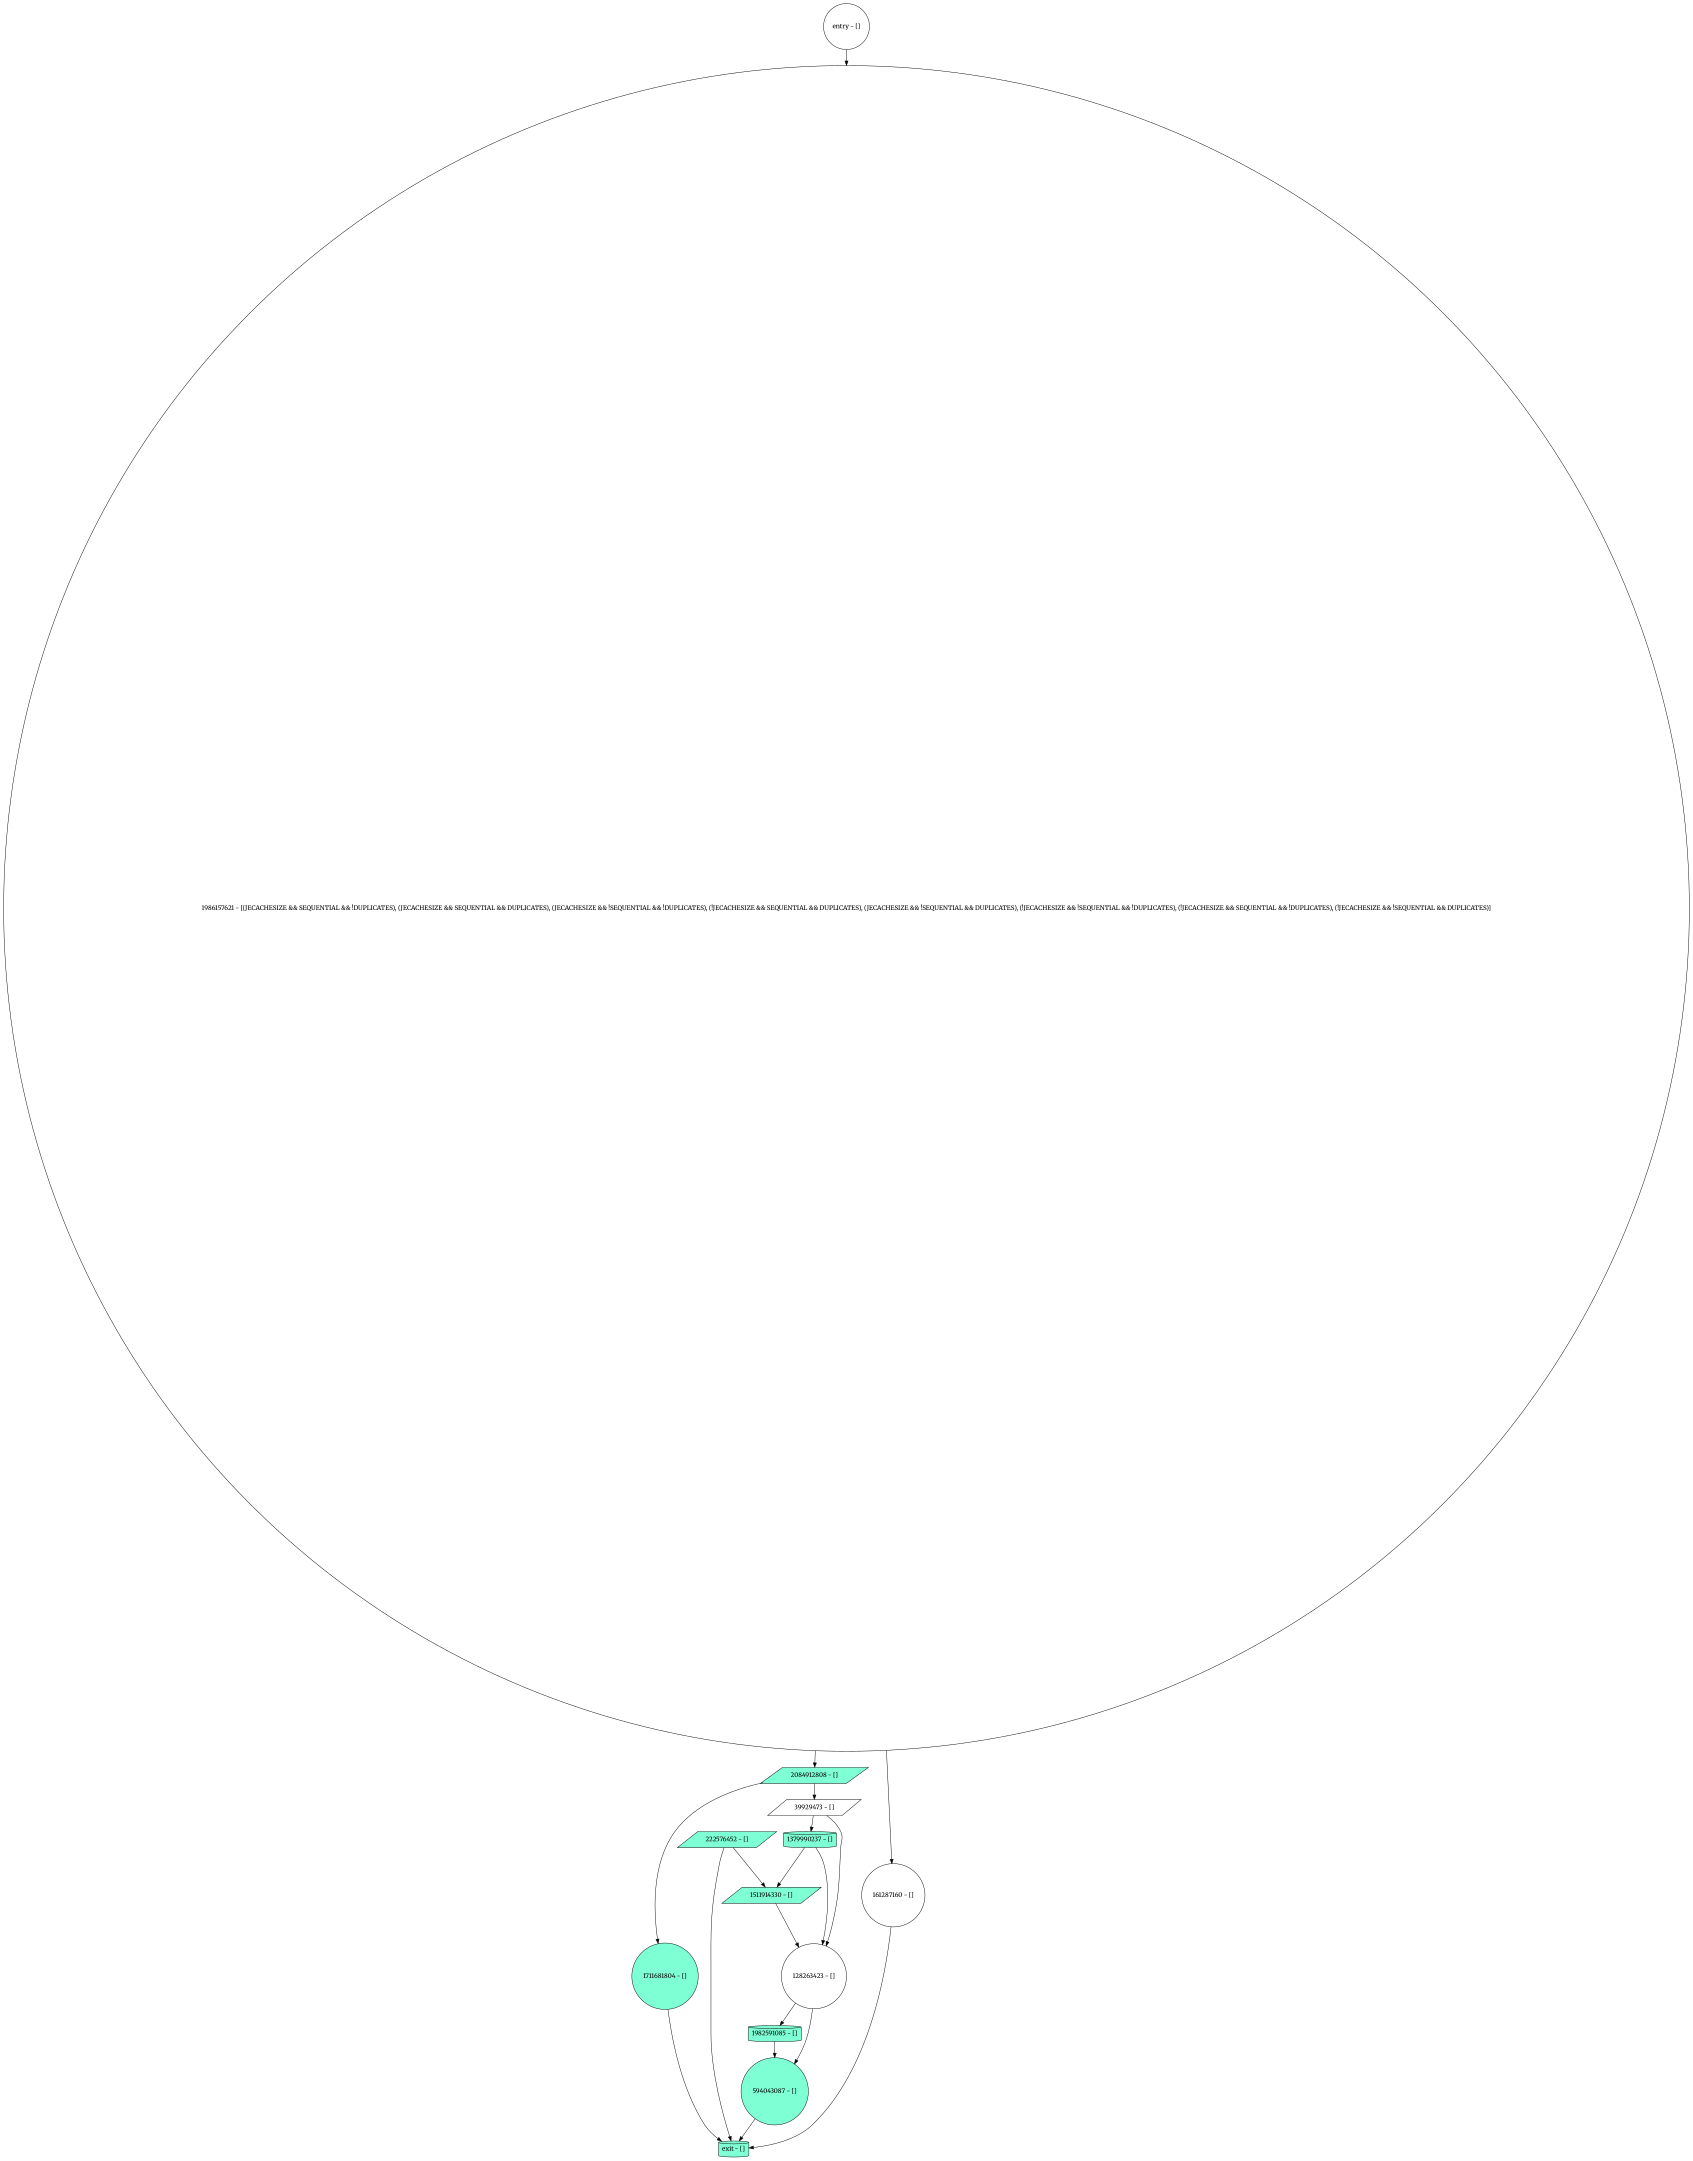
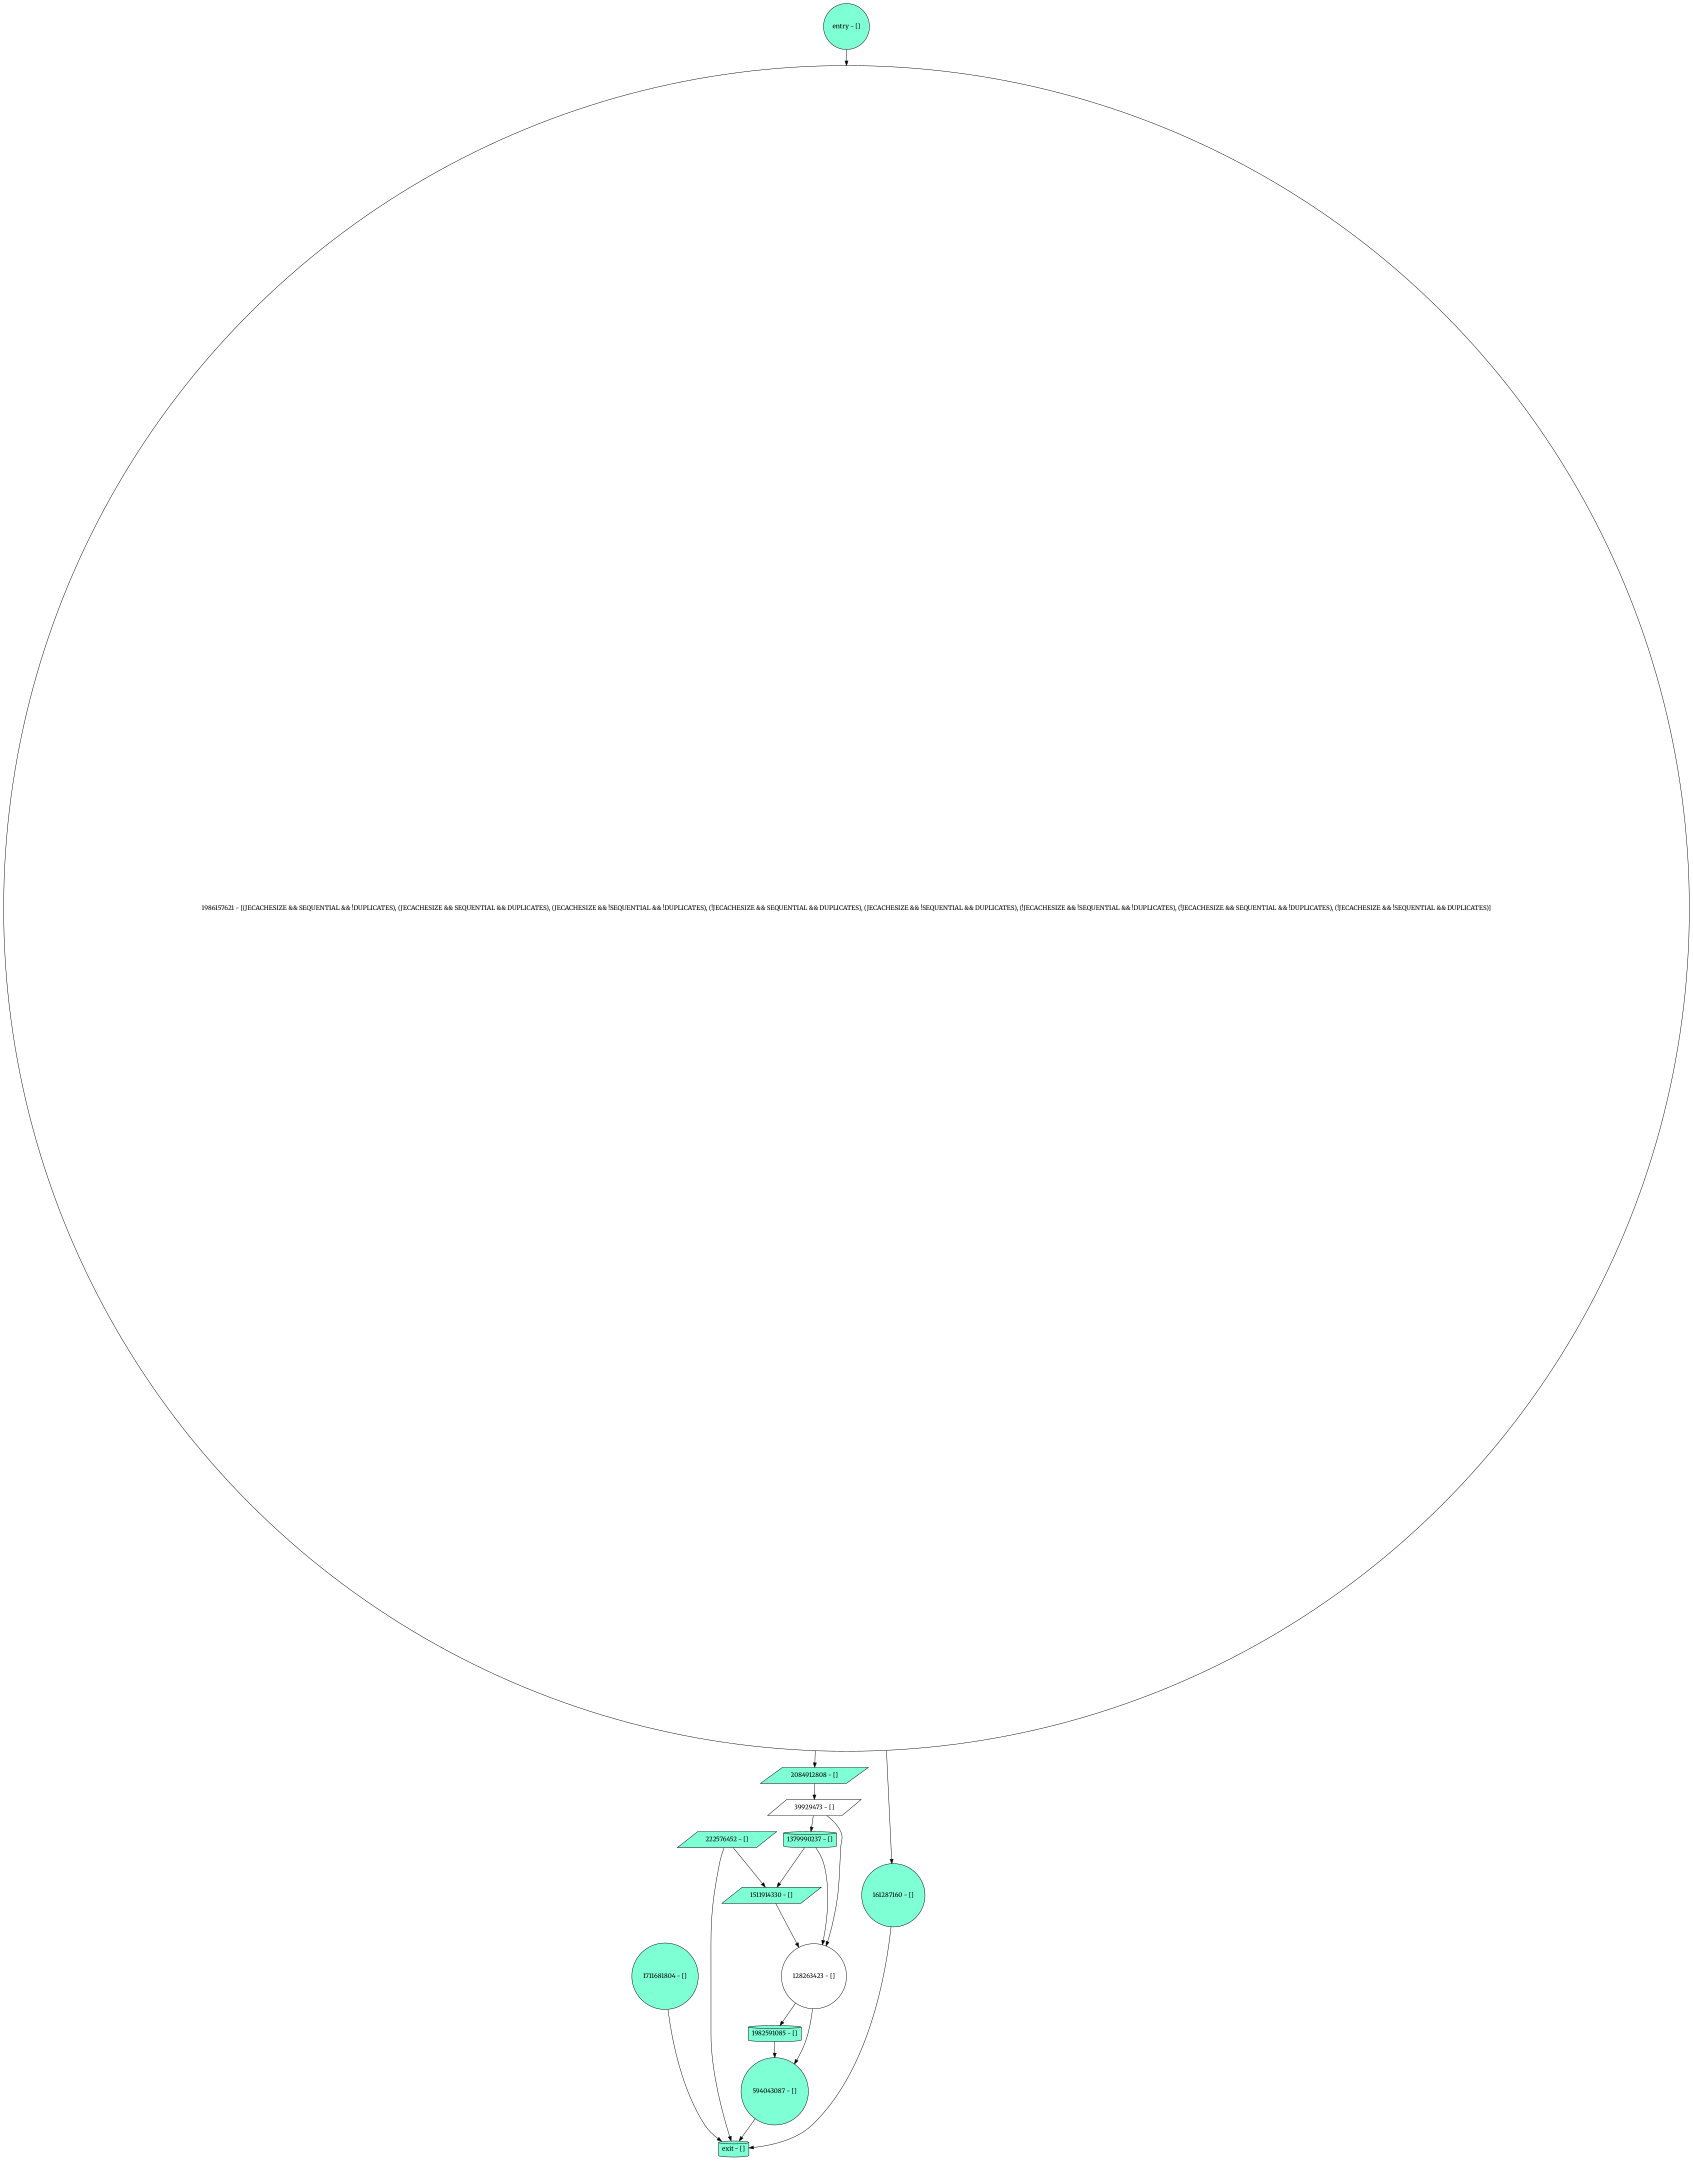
(847, 27) -> (847, 27)
(673, 1835) -> none
(893, 1895) -> (893, 1895)
